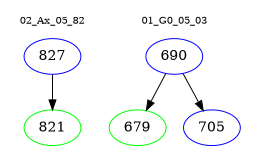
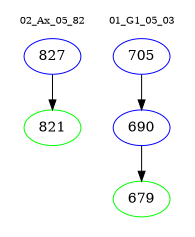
(175, 21) -> (142, 21)
(191, 88) -> (142, 87)
